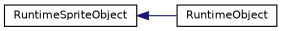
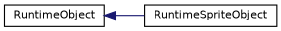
(163, 16) -> (130, 16)
